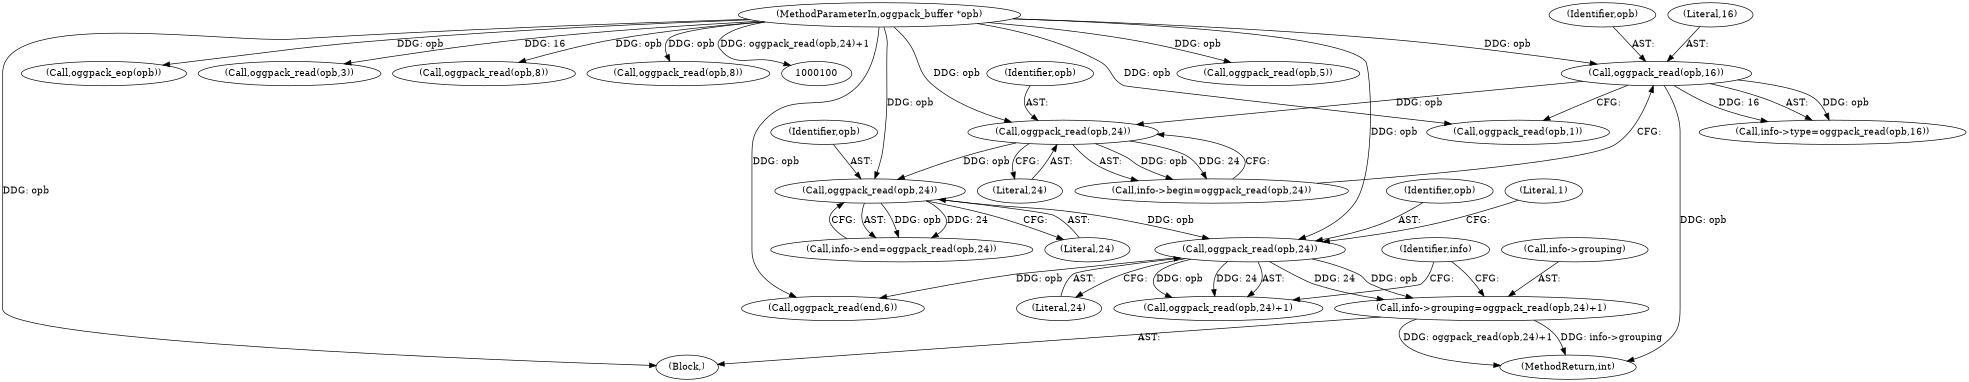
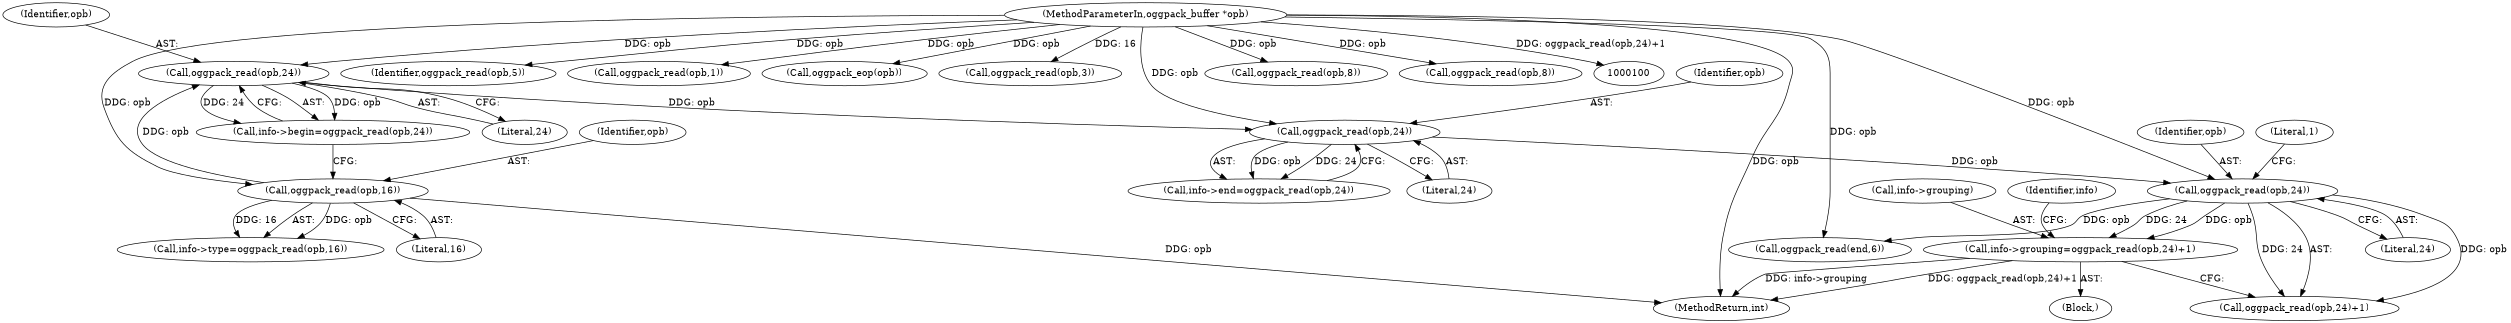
(1268, 74) -> (448, 74)
(1589, 101) -> (384, 219)
(3, 136) -> (1662, 30)
(1374, 291) -> (2185, 278)
